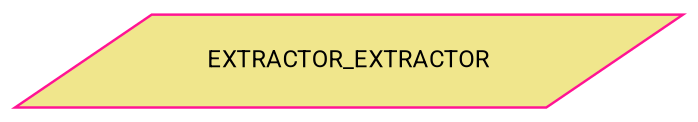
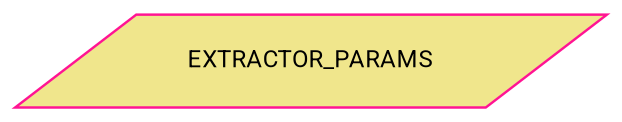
(349, 61) -> (311, 61)
